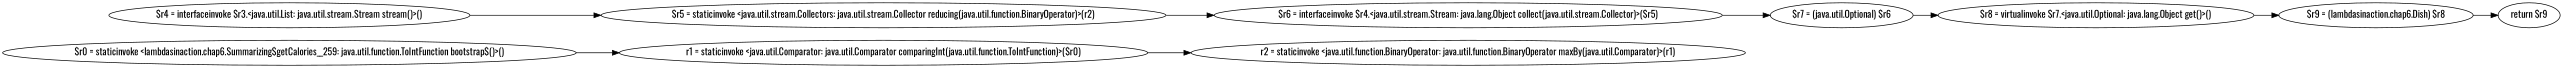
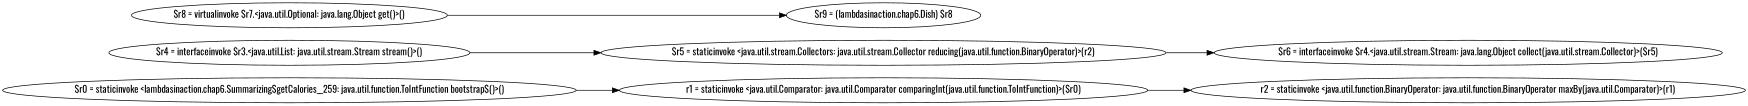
(1842, 15) -> none
(2529, 15) -> none
